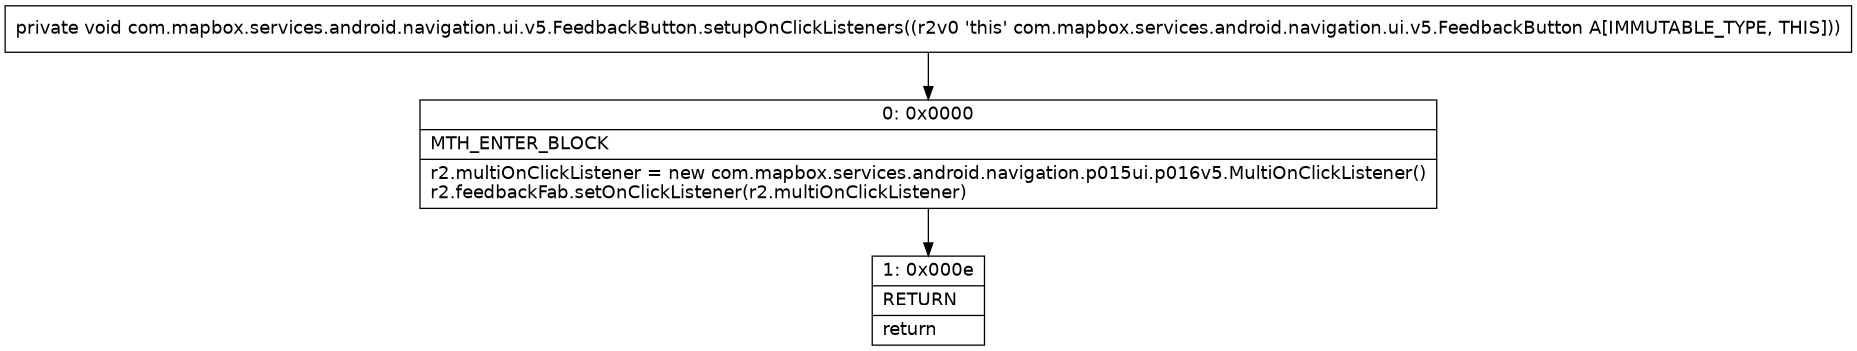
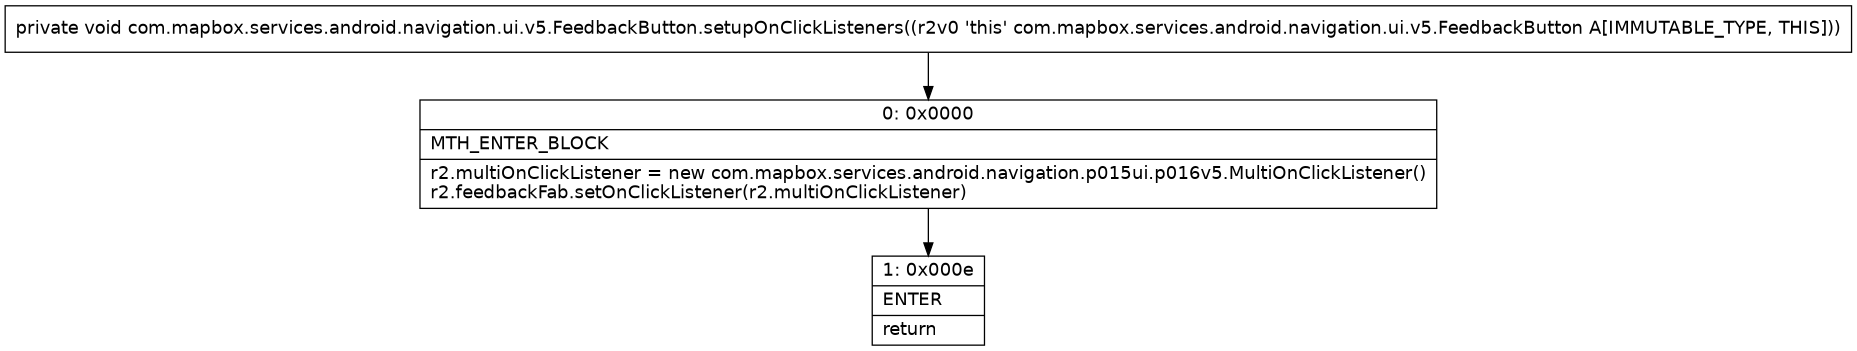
(920, 300) -> (913, 300)
